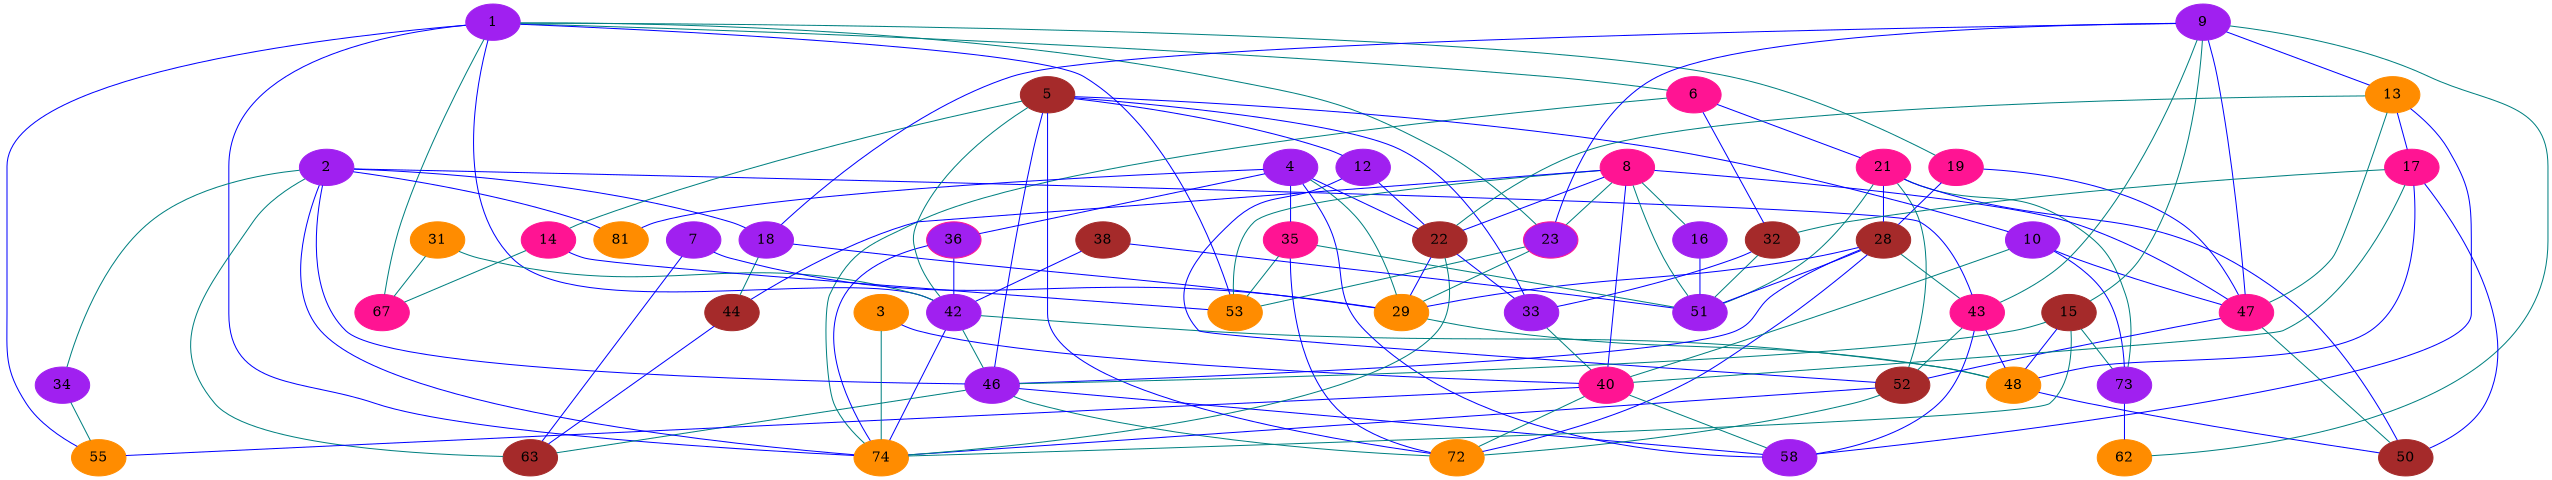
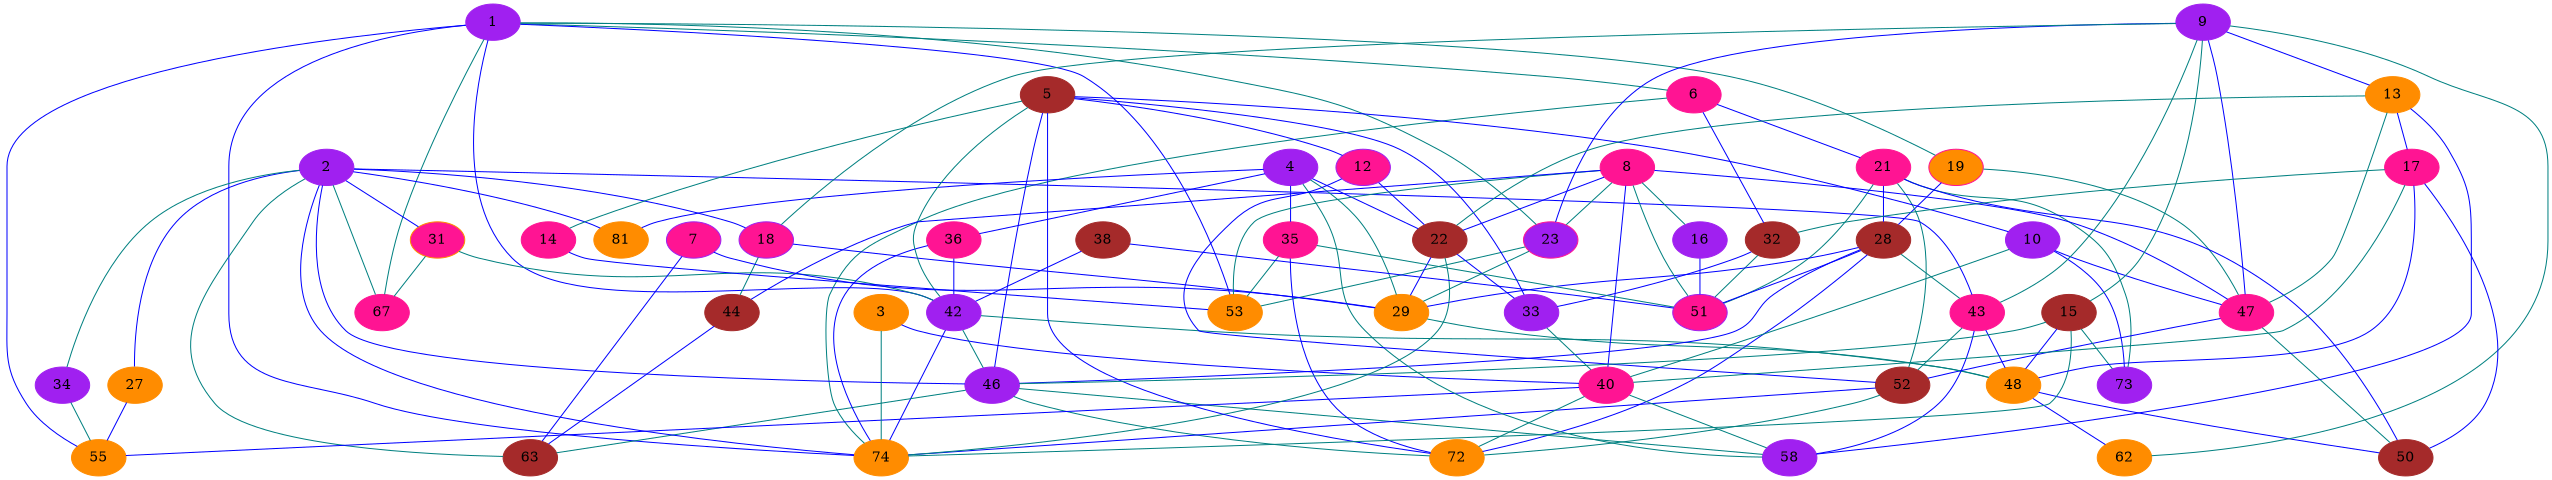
(1491, 40) -> (1491, 40)
(1363, 167) -> (1363, 167)
(1956, 167) -> (1956, 167)
(2130, 197) -> (2130, 197)
none -> (382, 204)
(438, 240) -> (438, 240)
(694, 240) -> (694, 240)
(766, 240) -> (766, 240)
(954, 240) -> (954, 240)
(465, 276) -> (354, 240)
(1700, 313) -> (1700, 313)
none -> (135, 385)
(1475, 402) -> (1475, 402)
(1335, 417) -> (1335, 417)
(2124, 422) -> (2062, 417)
